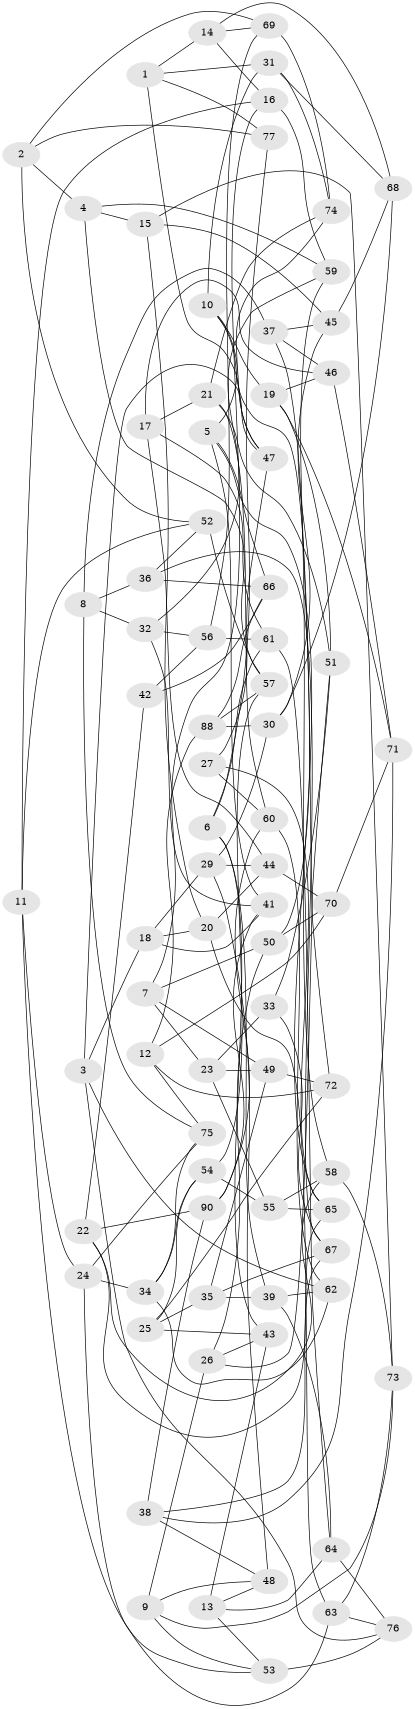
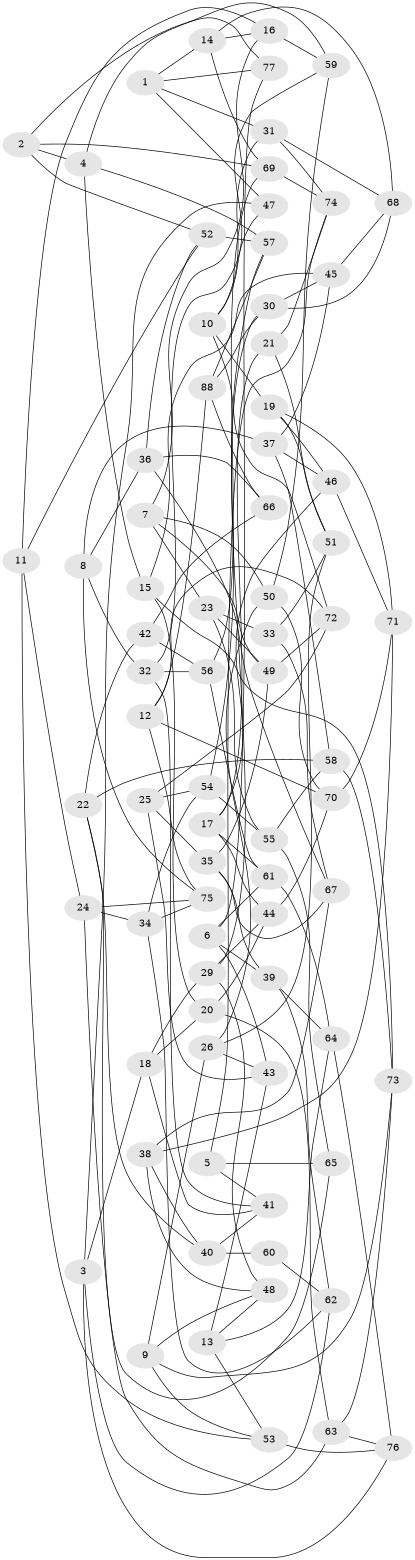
(244, 508) -> none
(246, 605) -> none
(207, 764) -> none
(207, 1208) -> (207, 1253)
